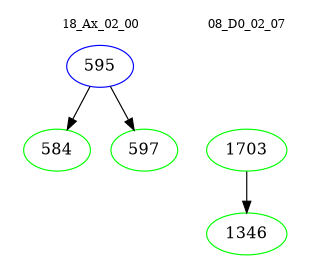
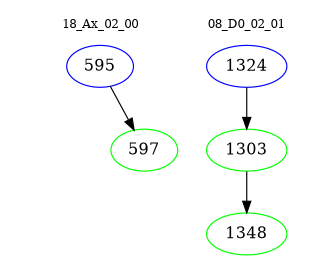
(247, 25) -> (247, 25)
none -> (247, 66)
(57, 150) -> none
(247, 150) -> (247, 150)
(247, 234) -> (247, 234)
